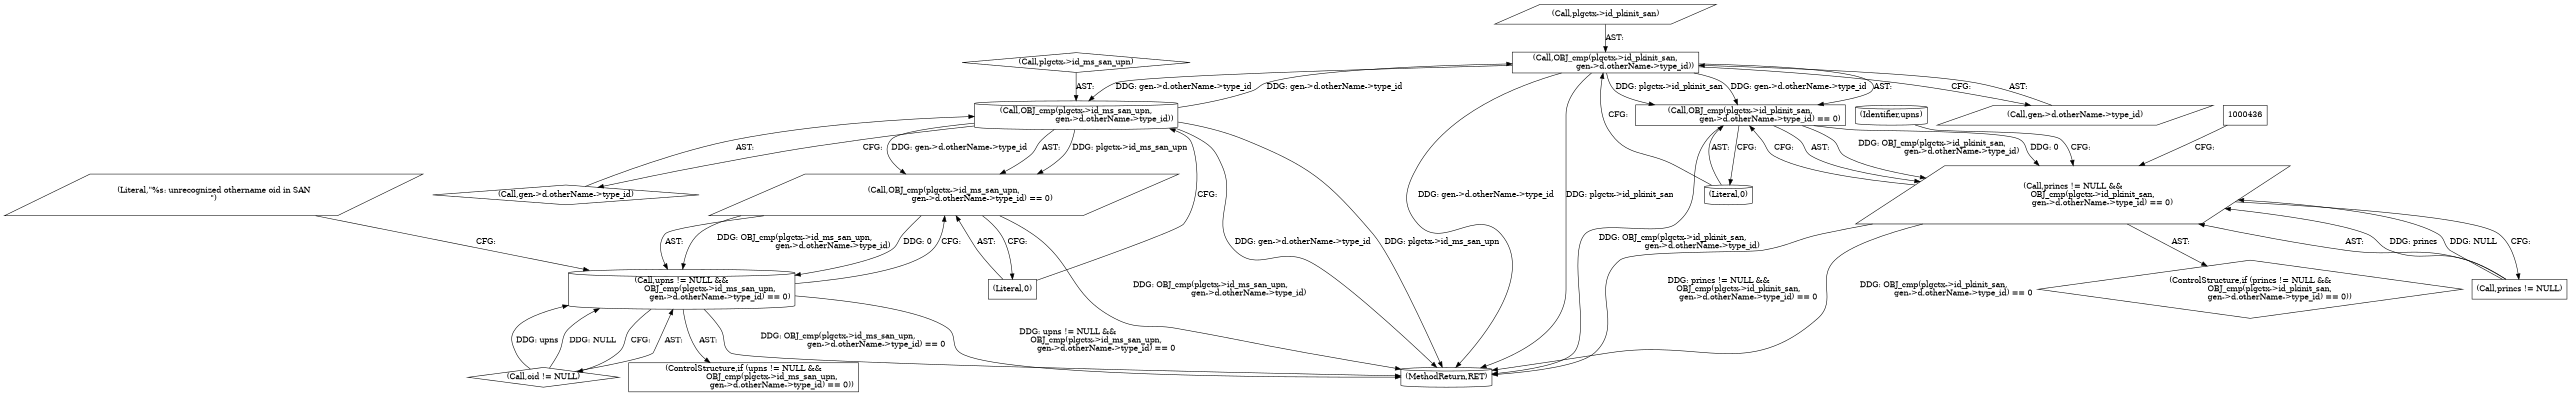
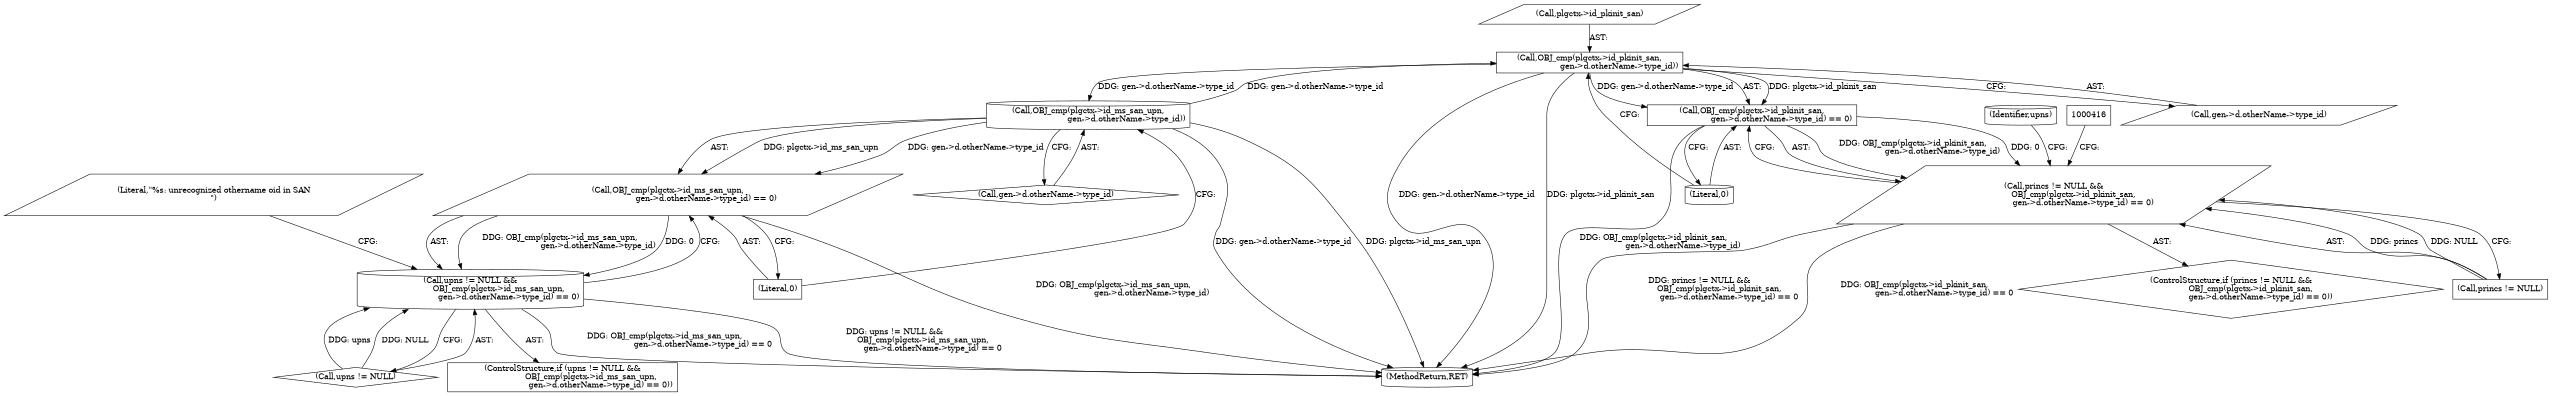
(1076, 63) -> none
(2245, 115) -> (2089, 115)
(543, 377) -> (356, 377)
